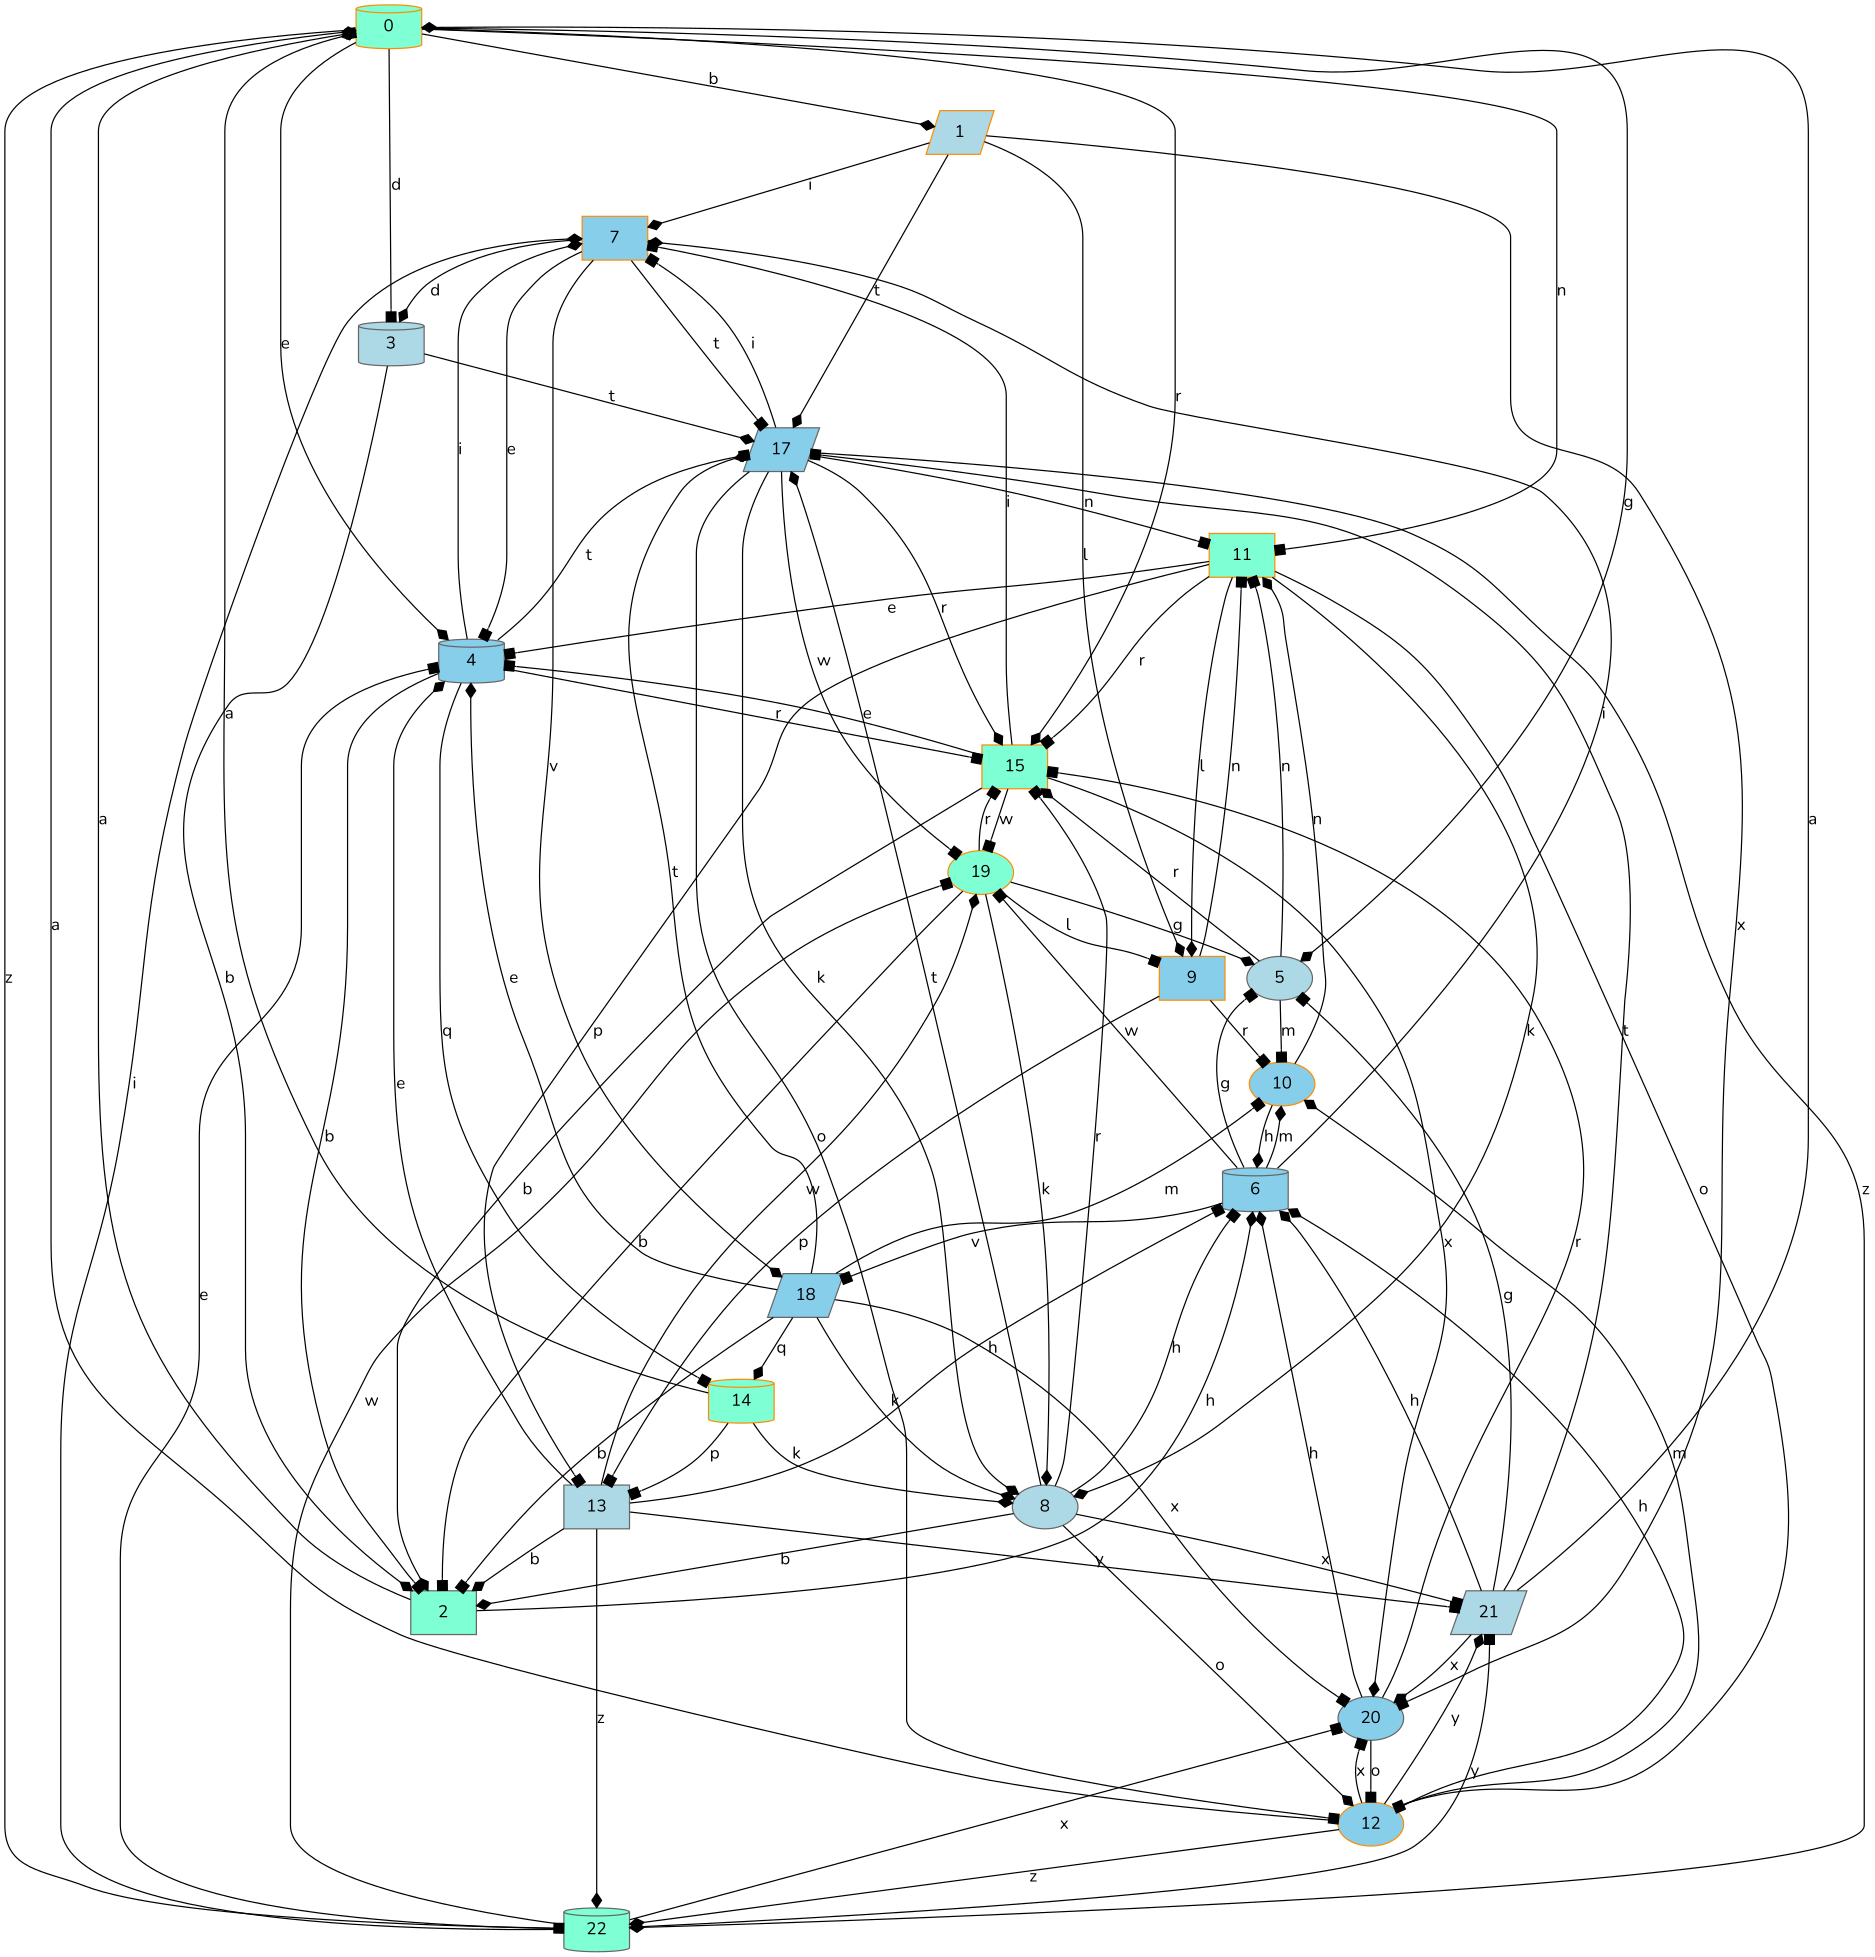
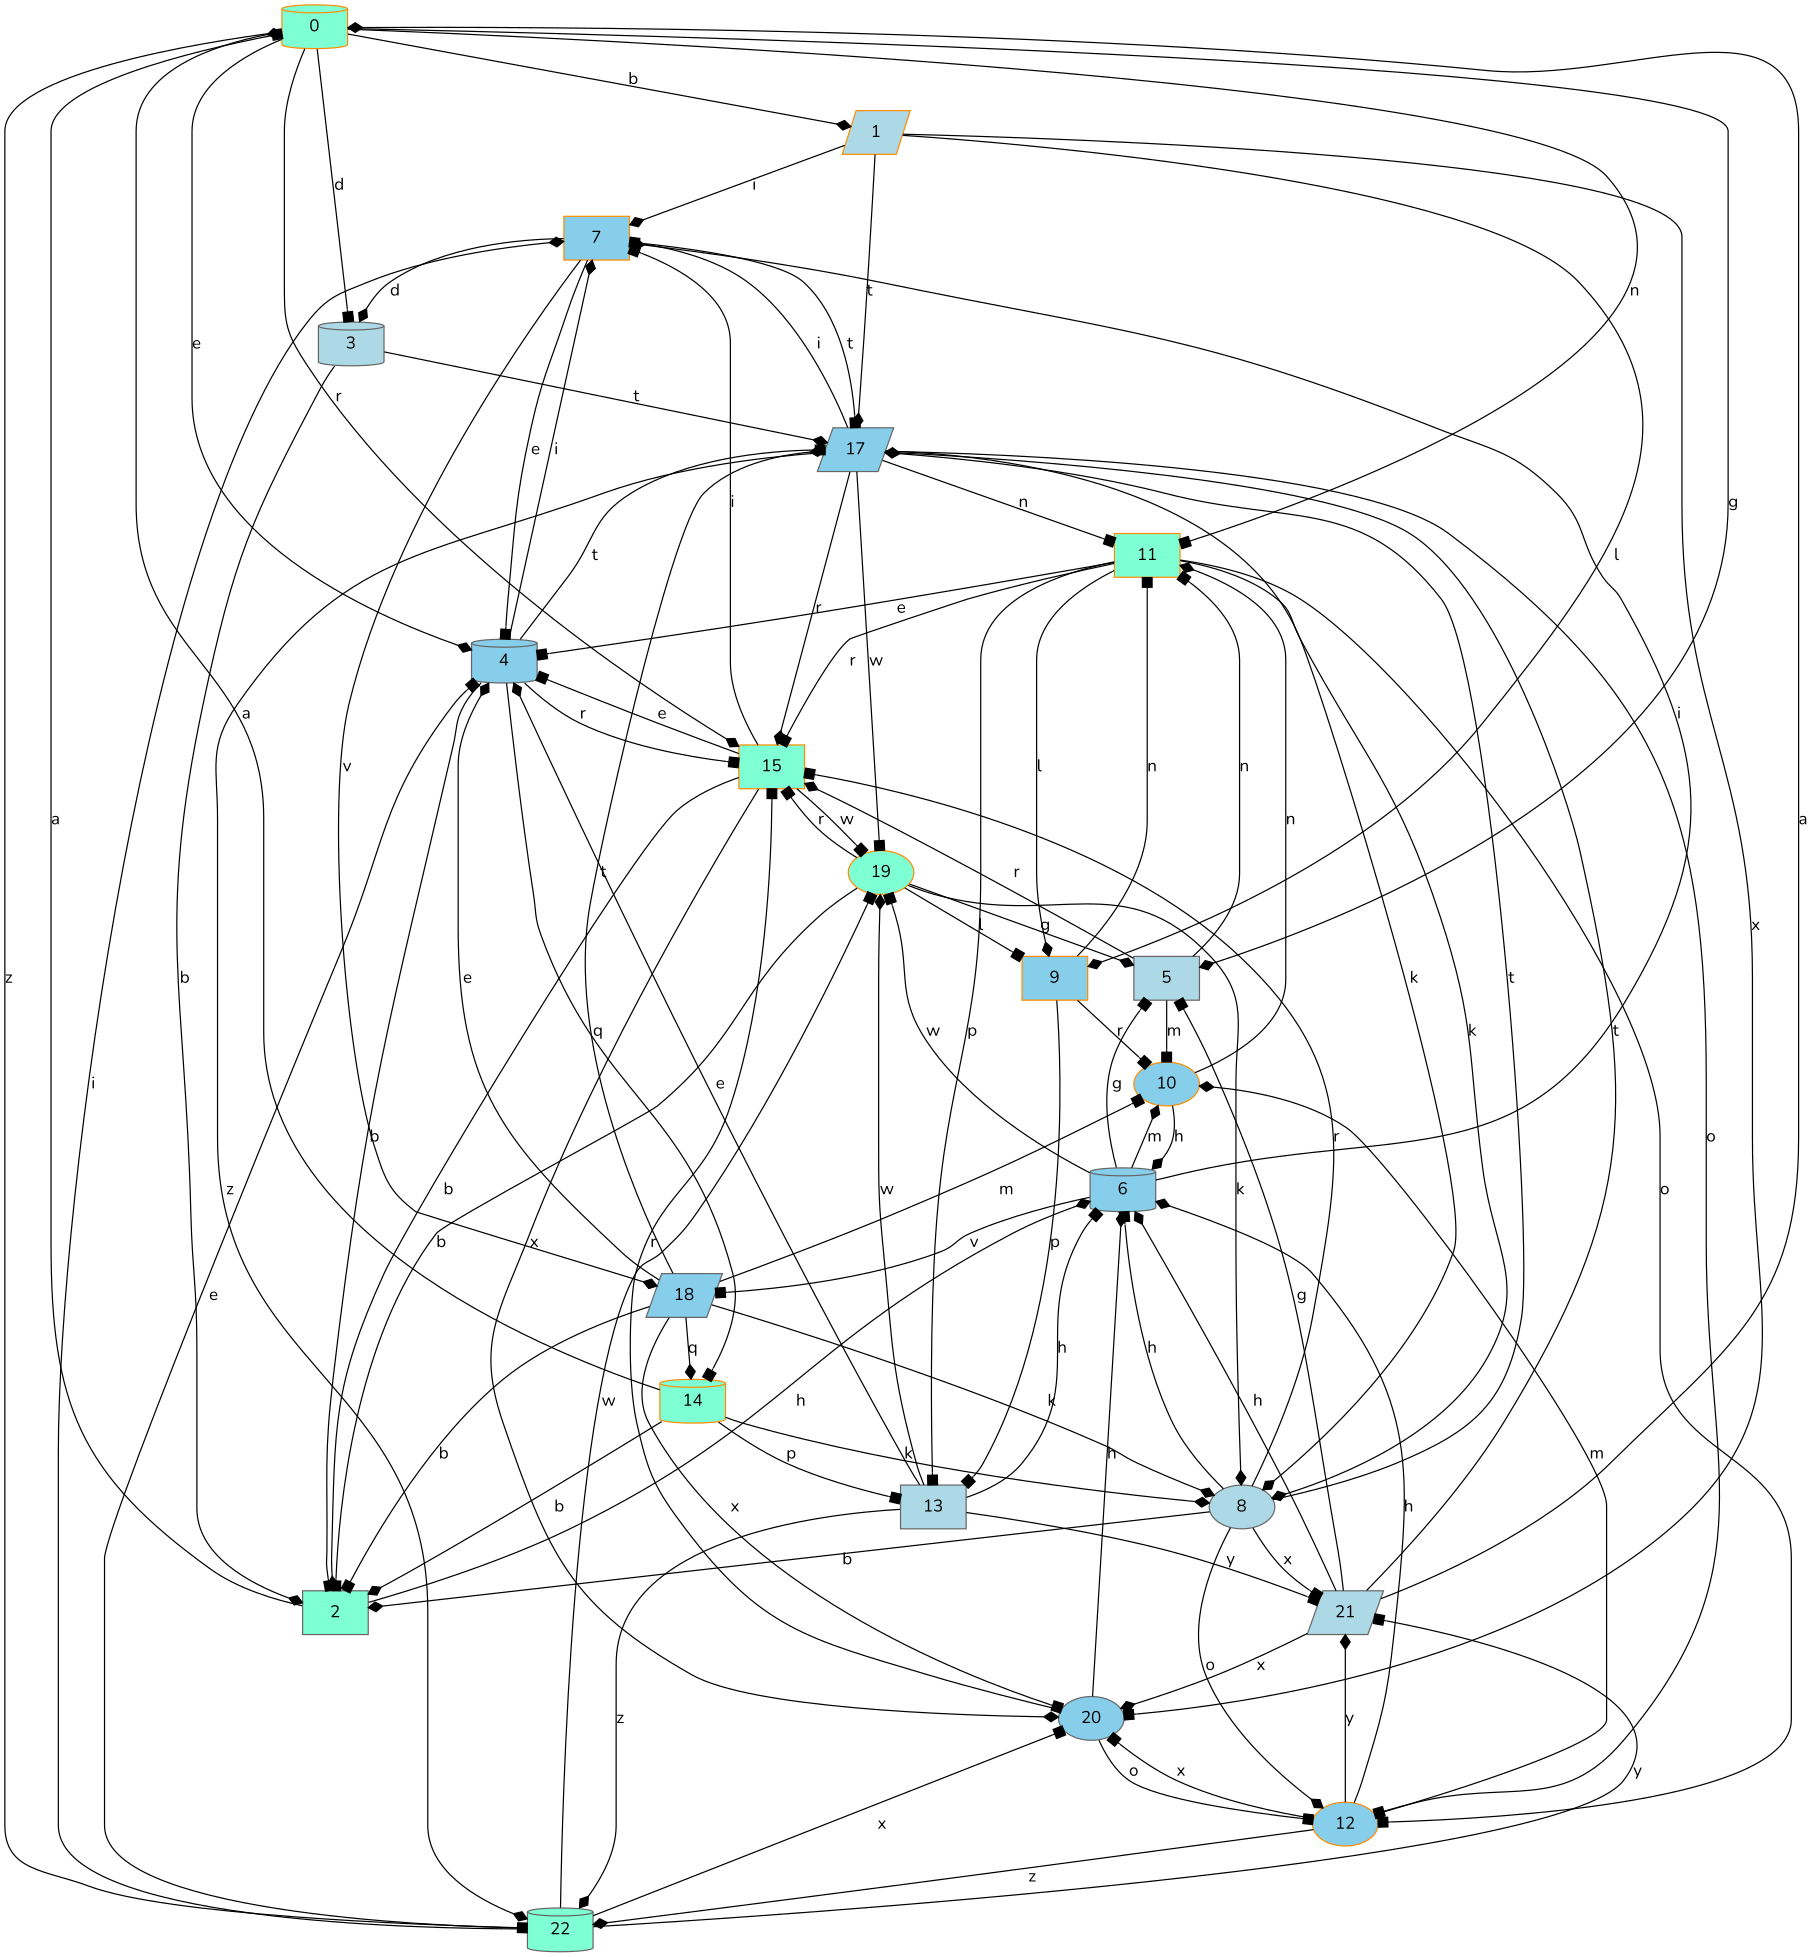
(1607, 790) -> (1571, 817)
(1280, 978) -> (1167, 978)
(54, 1281) -> none
(524, 1555) -> (522, 1506)
